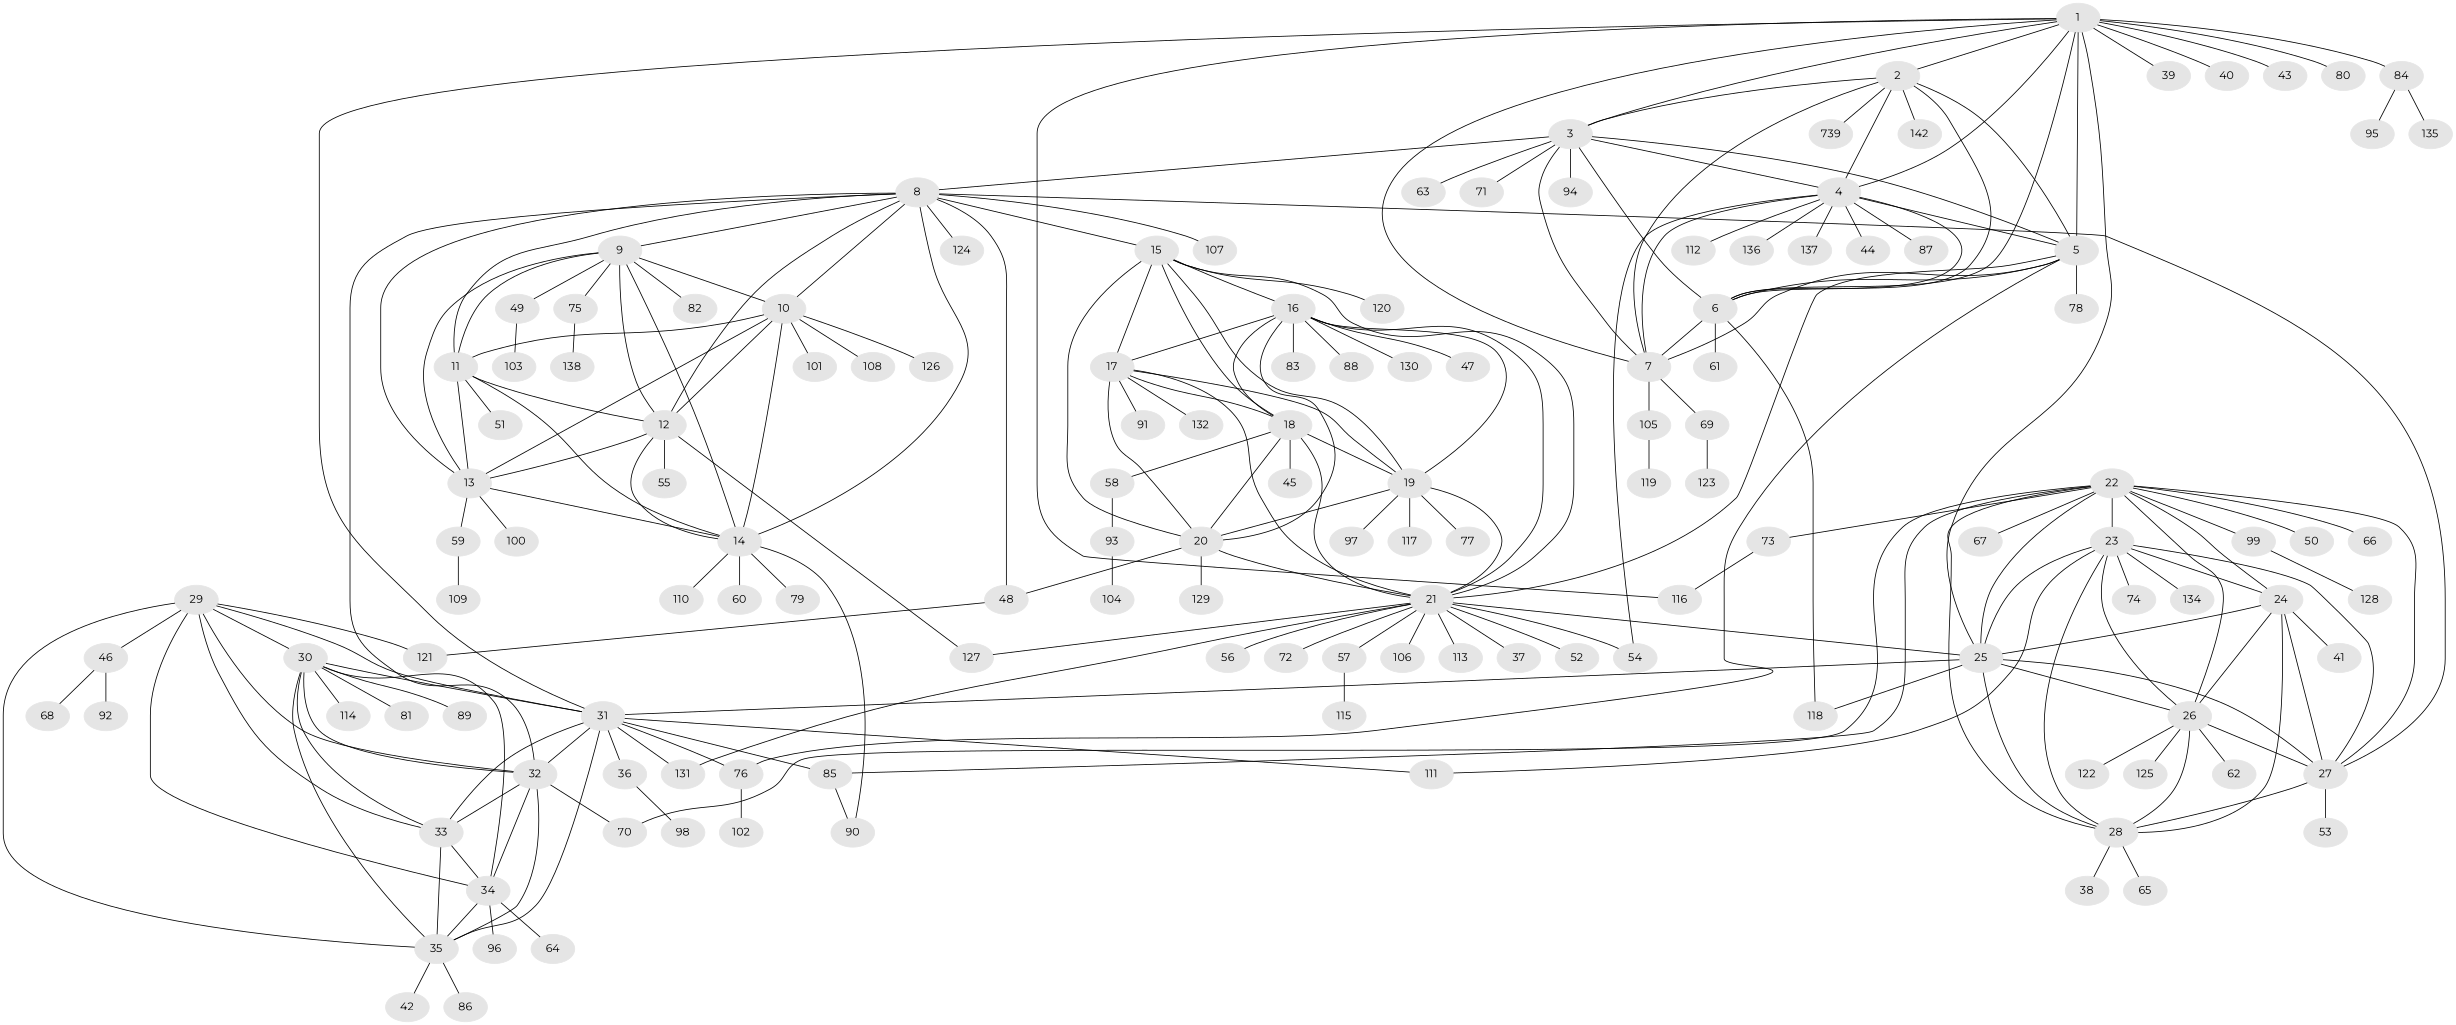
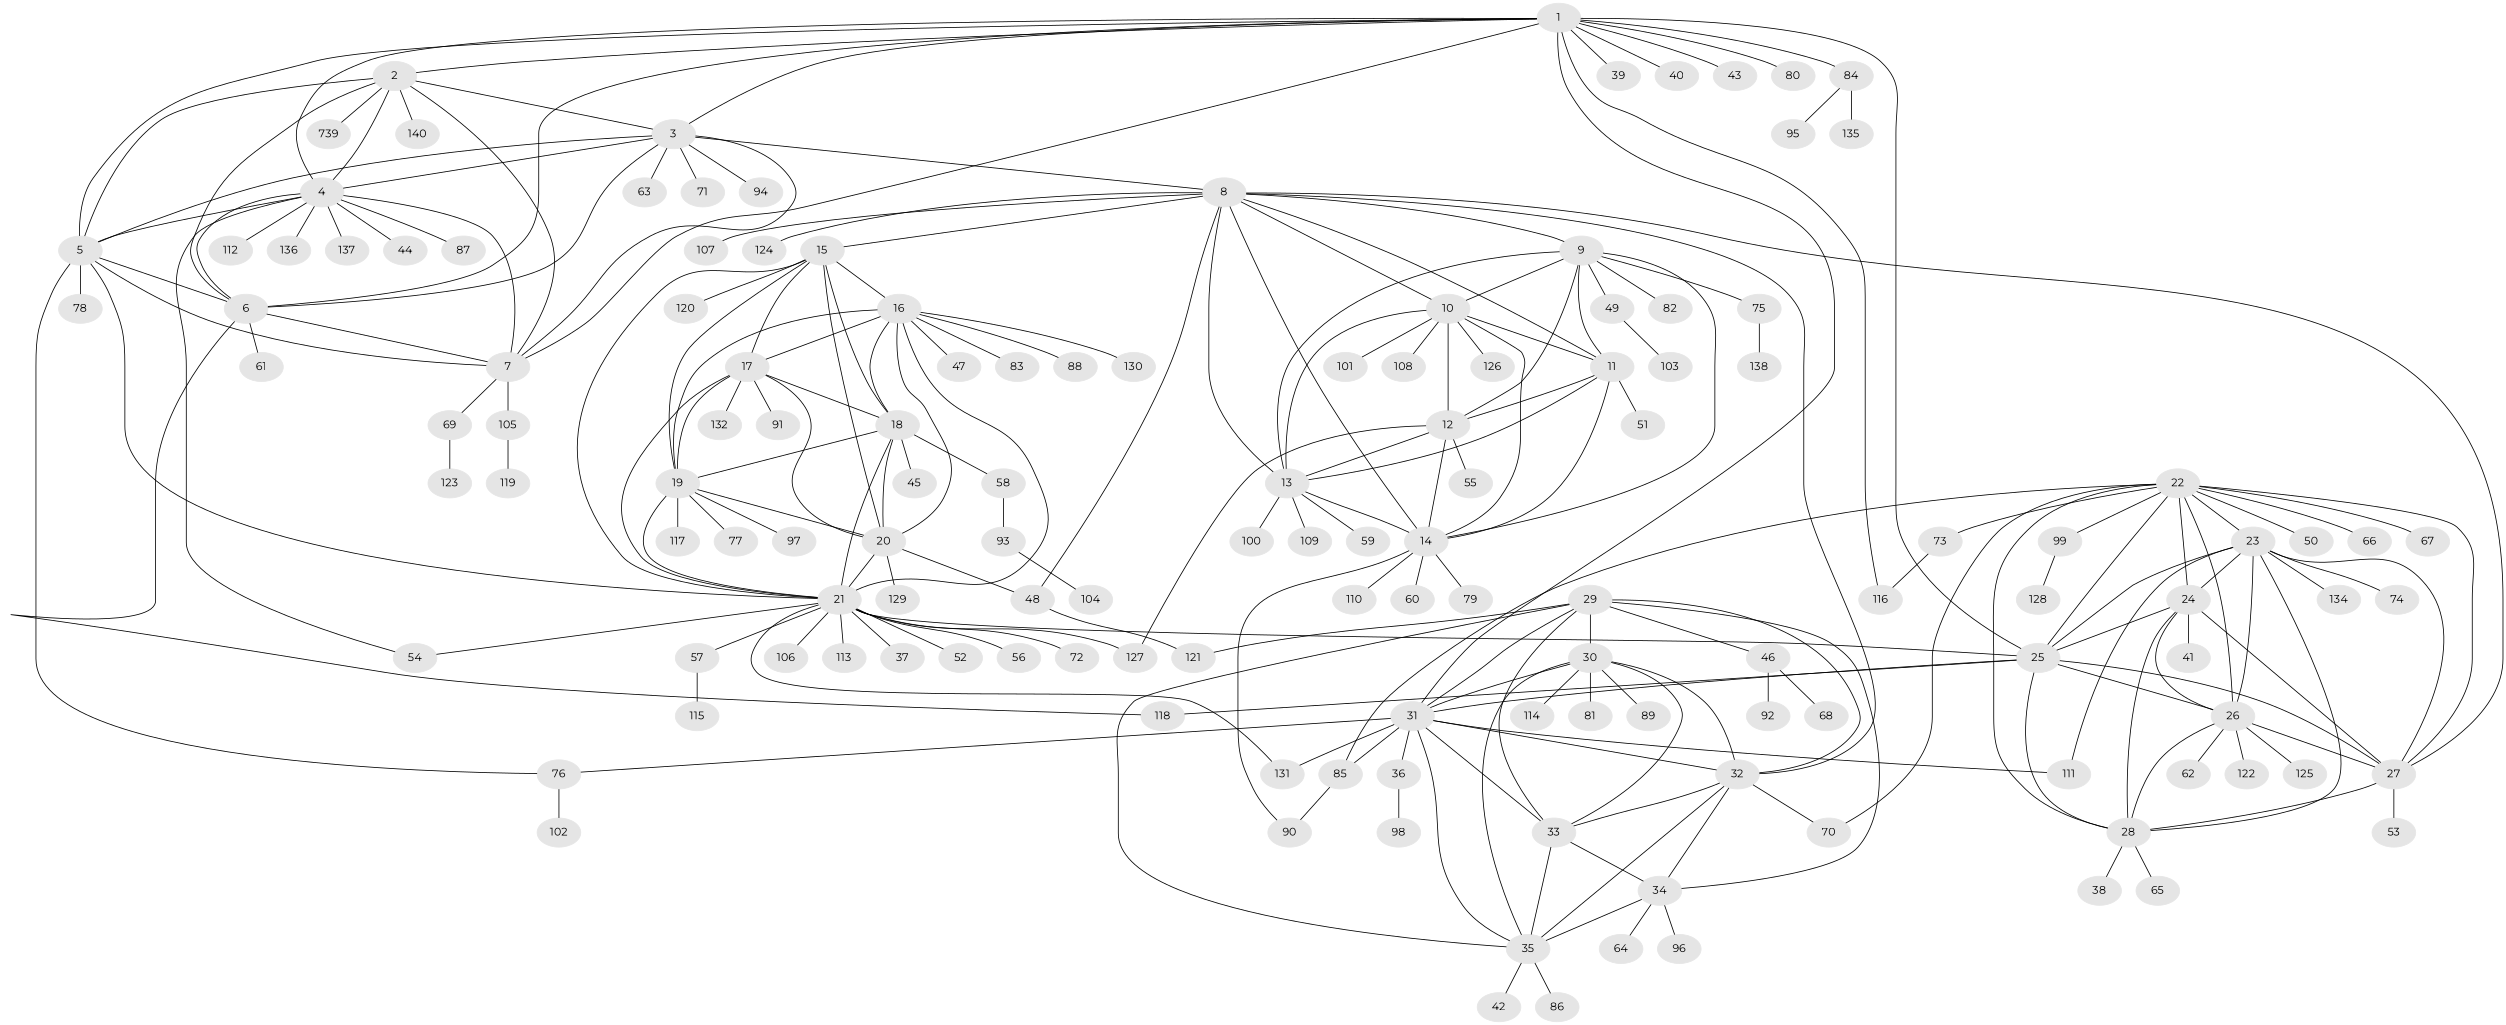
(1920, 134) -> (417, 134)
(765, 284) -> none
(458, 571) -> (1299, 513)
(497, 708) -> none
